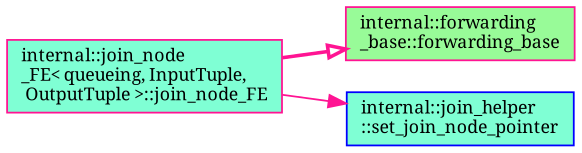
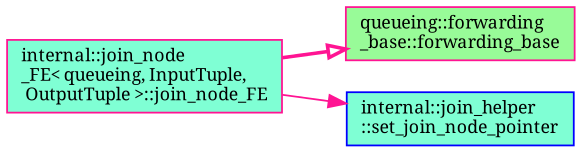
(460, 34) -> (460, 34)
